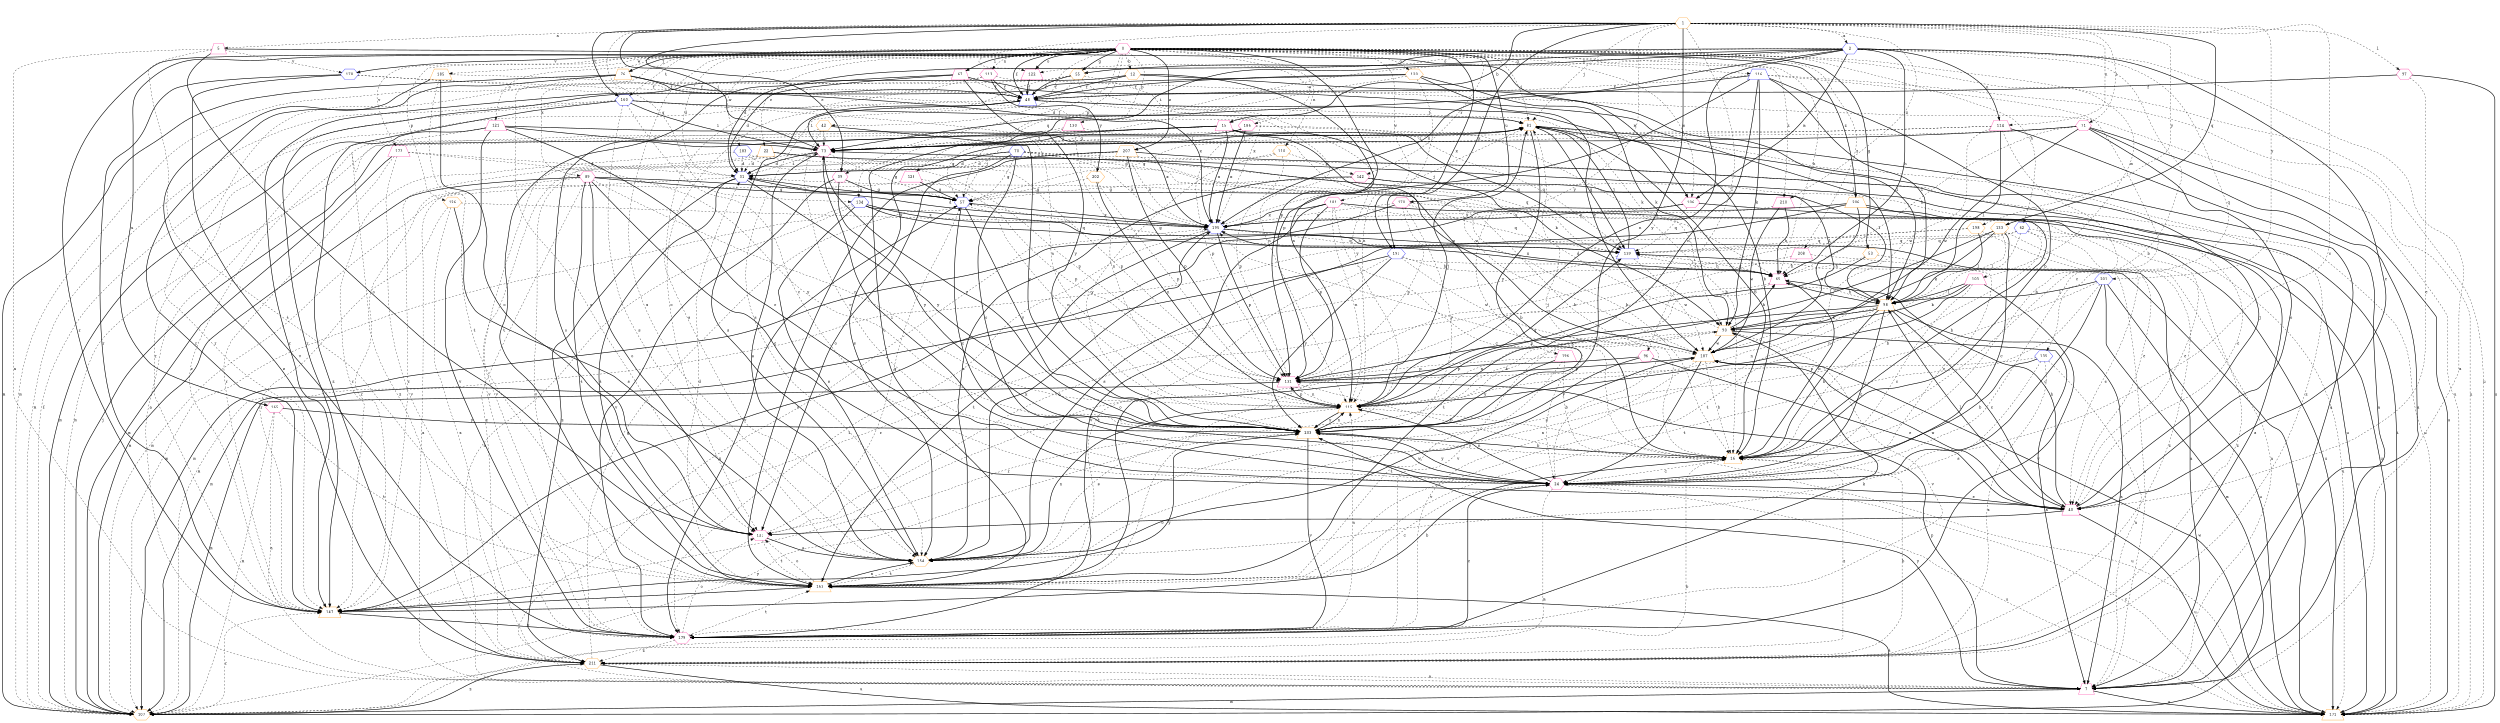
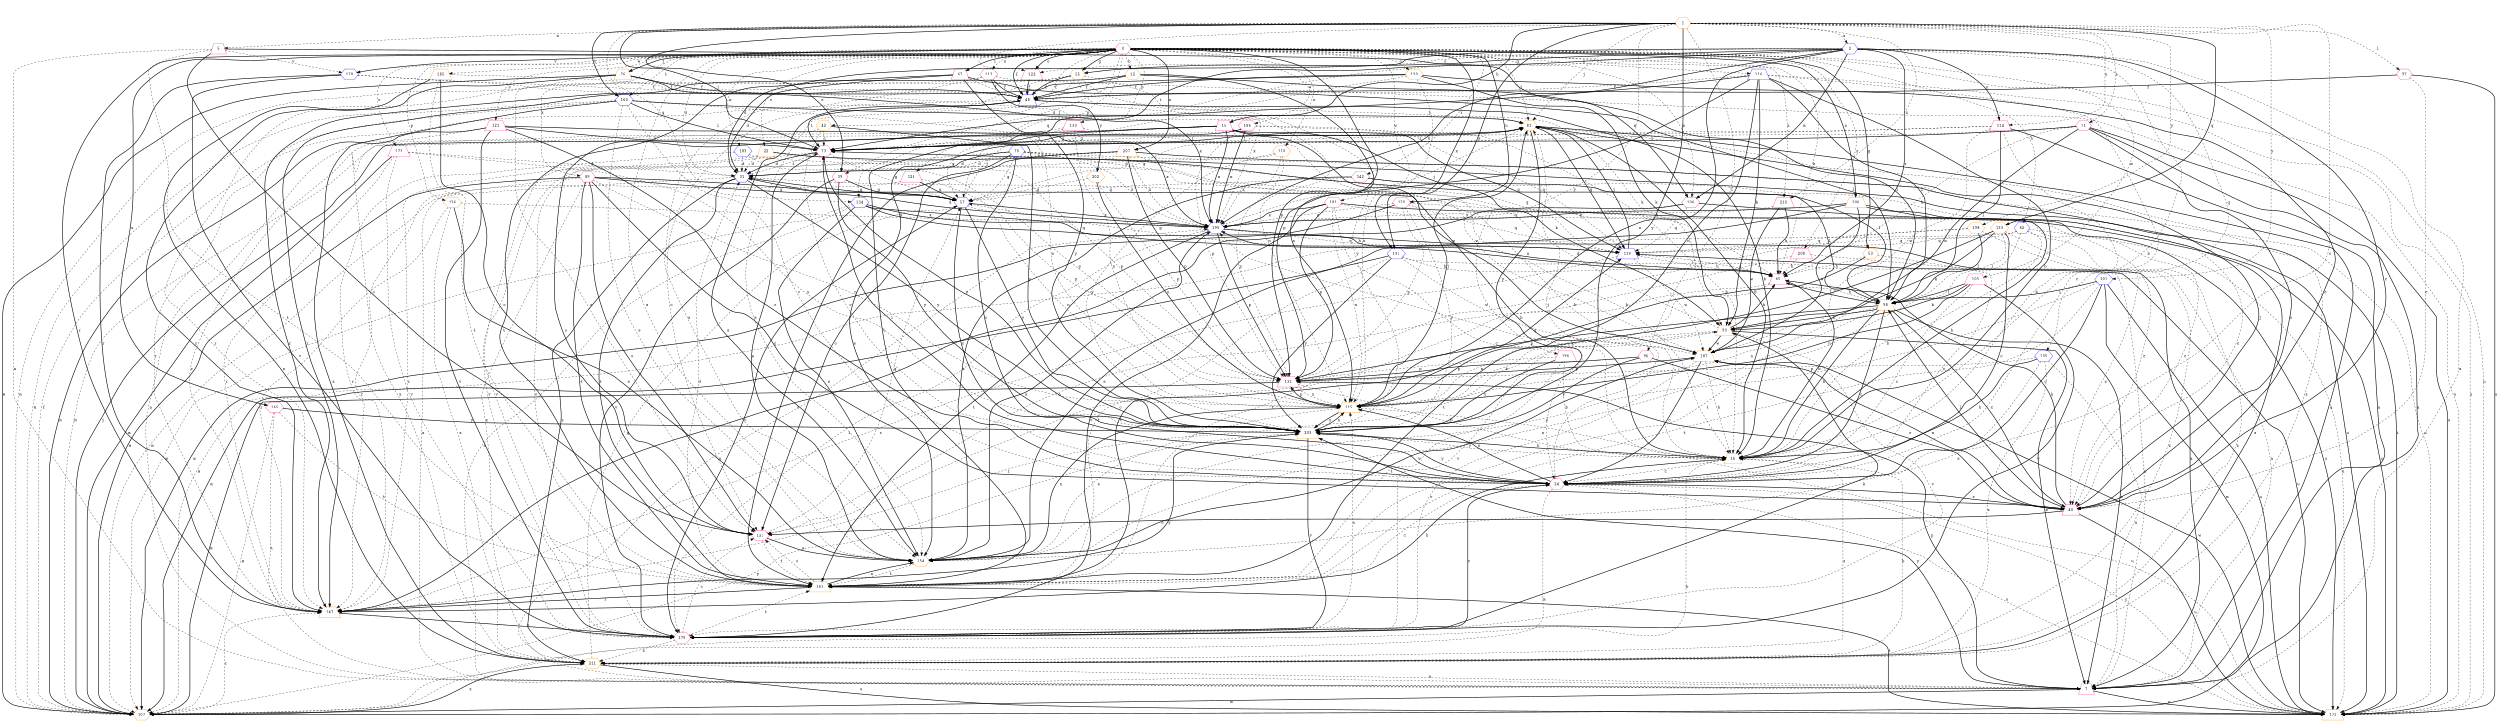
(1321, 164) -> (1241, 190)
(1905, 164) -> (1905, 164)
(1587, 172) -> (2093, 115)
